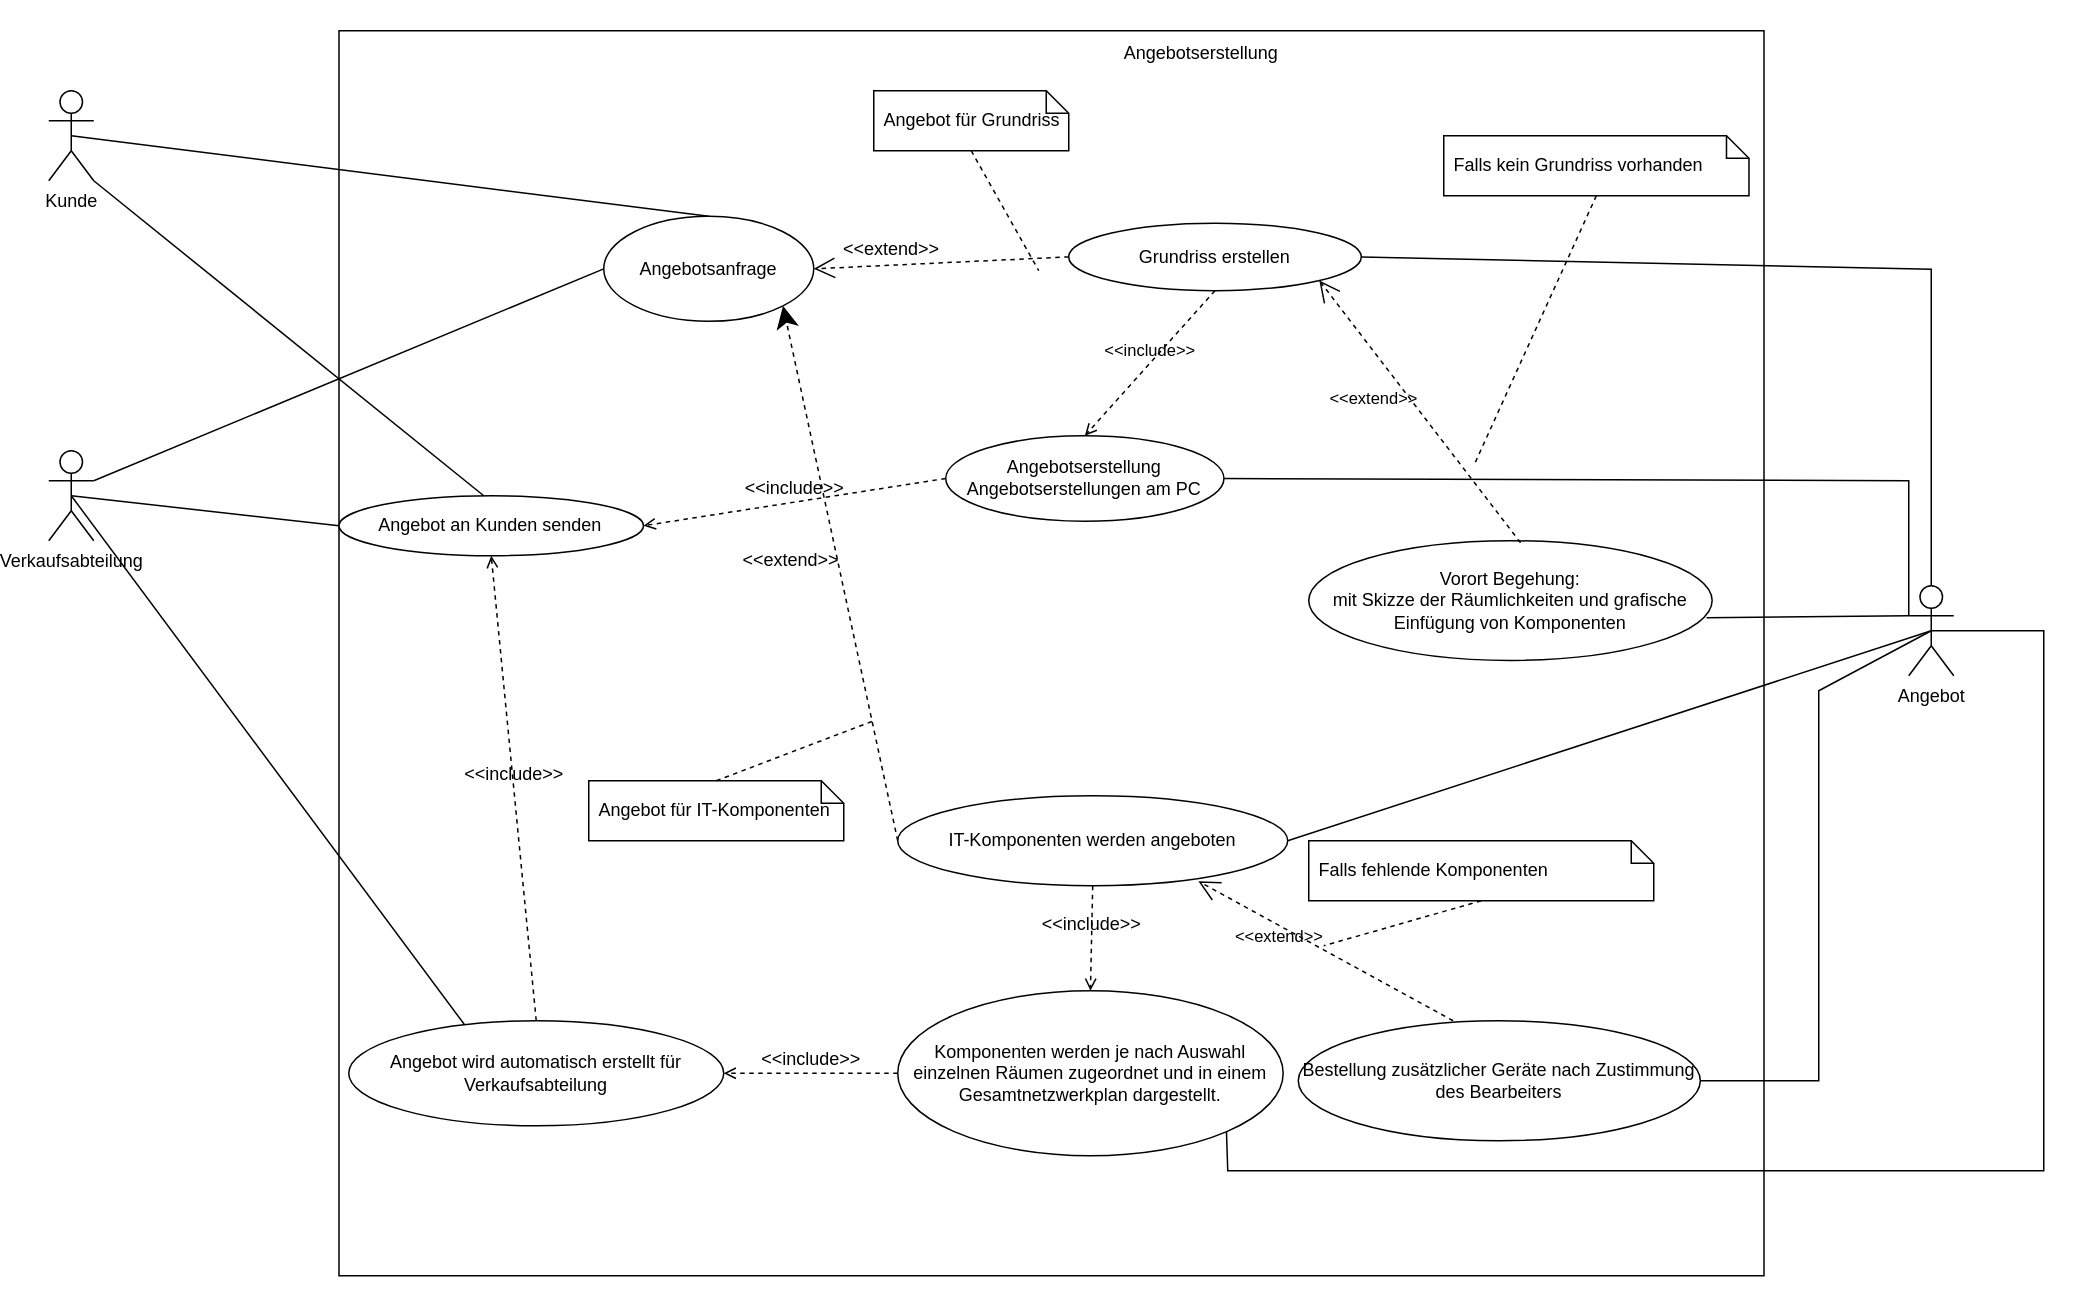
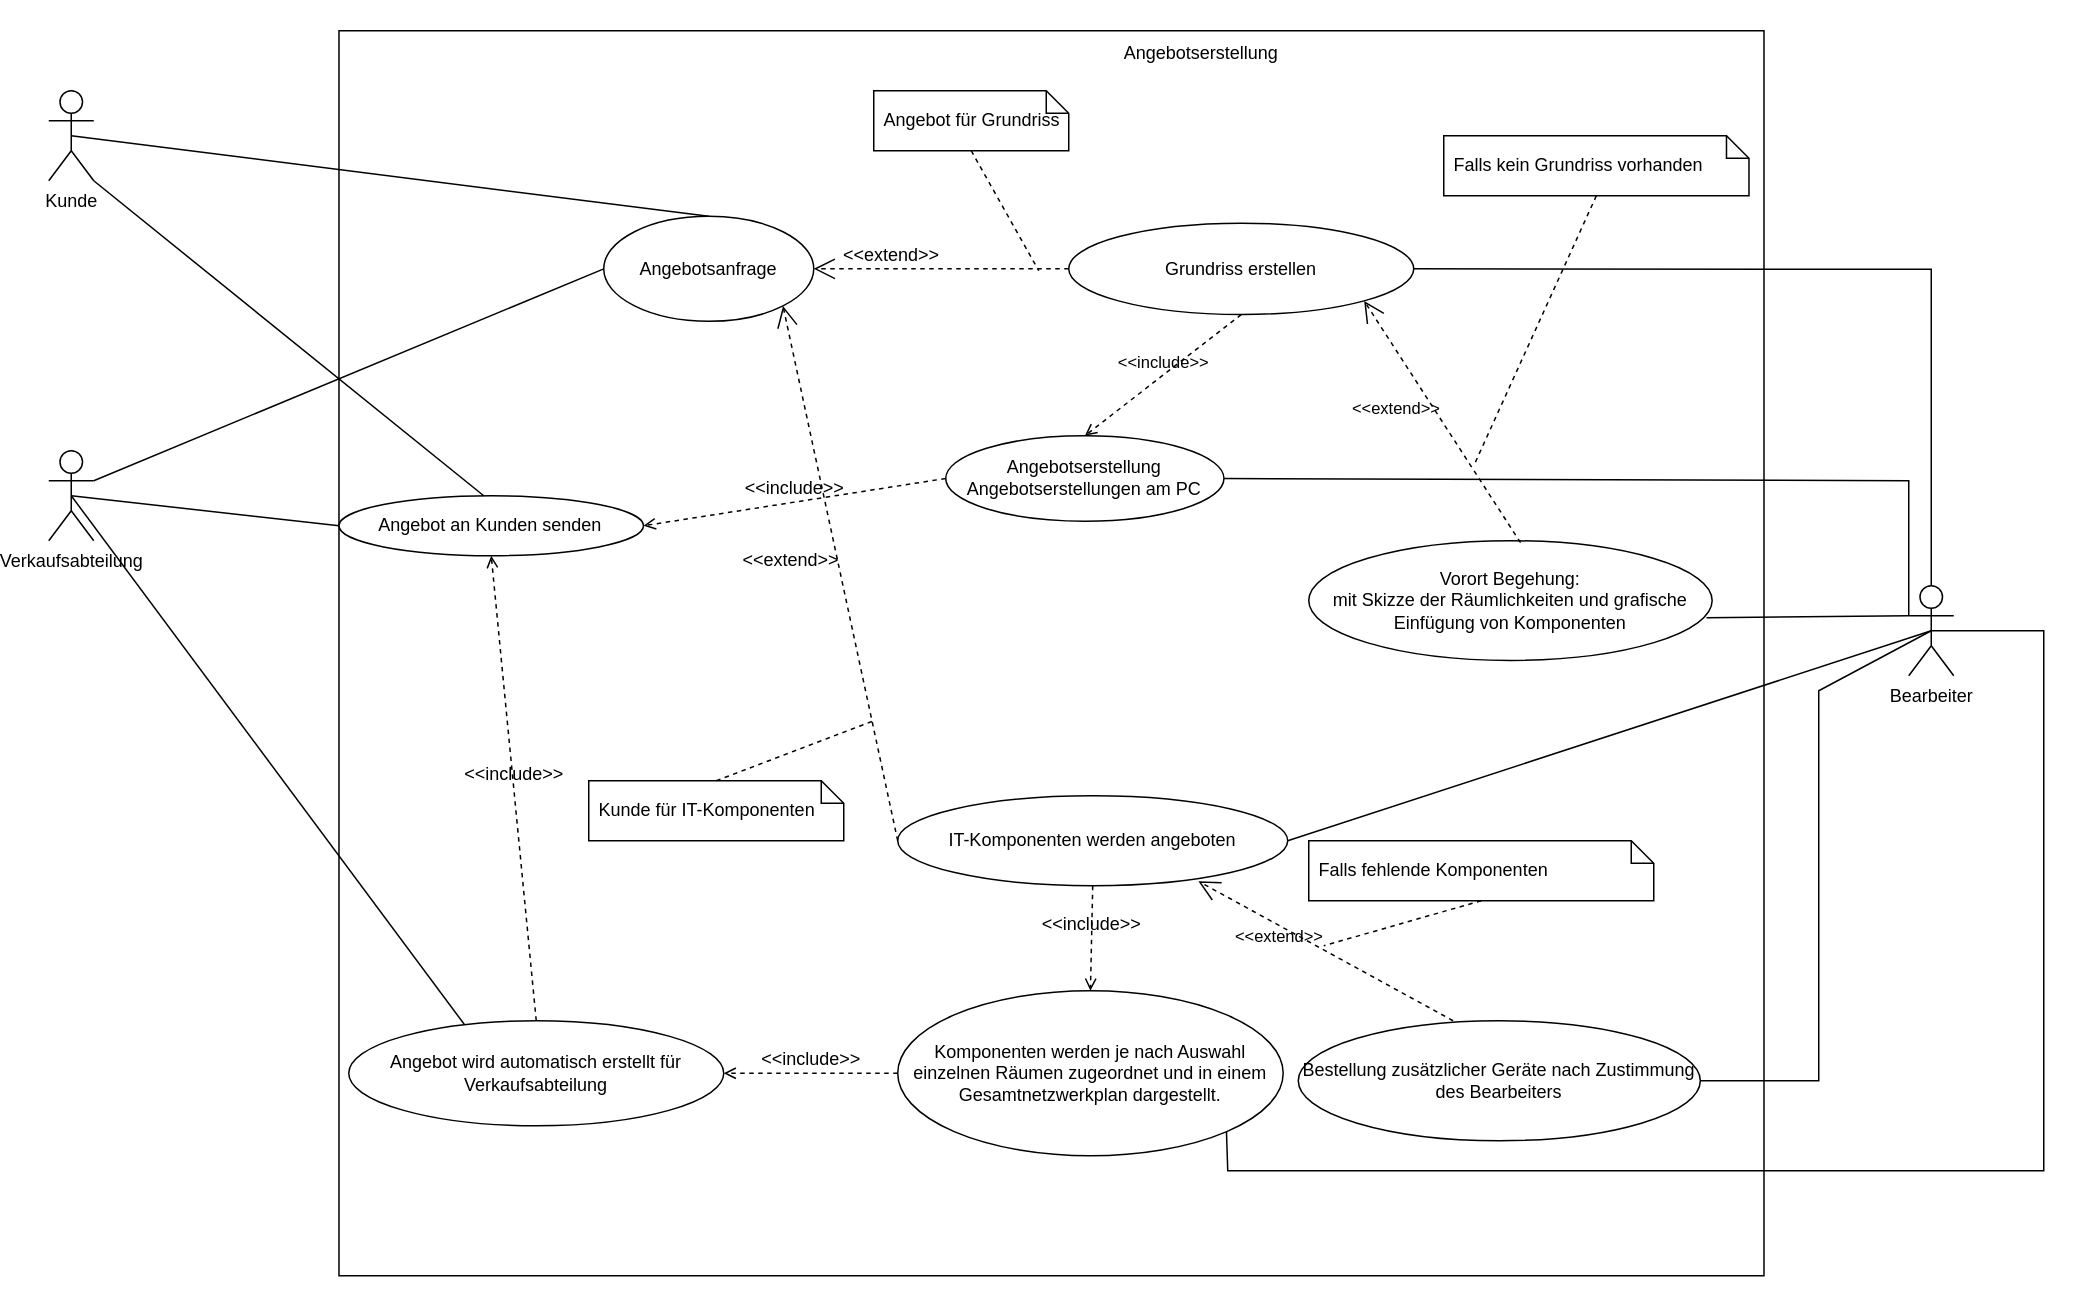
(1215, 257) -> (1241, 269)
(787, 324) -> (785, 317)
(1932, 697) -> (1932, 697)
(722, 811) -> (716, 811)
